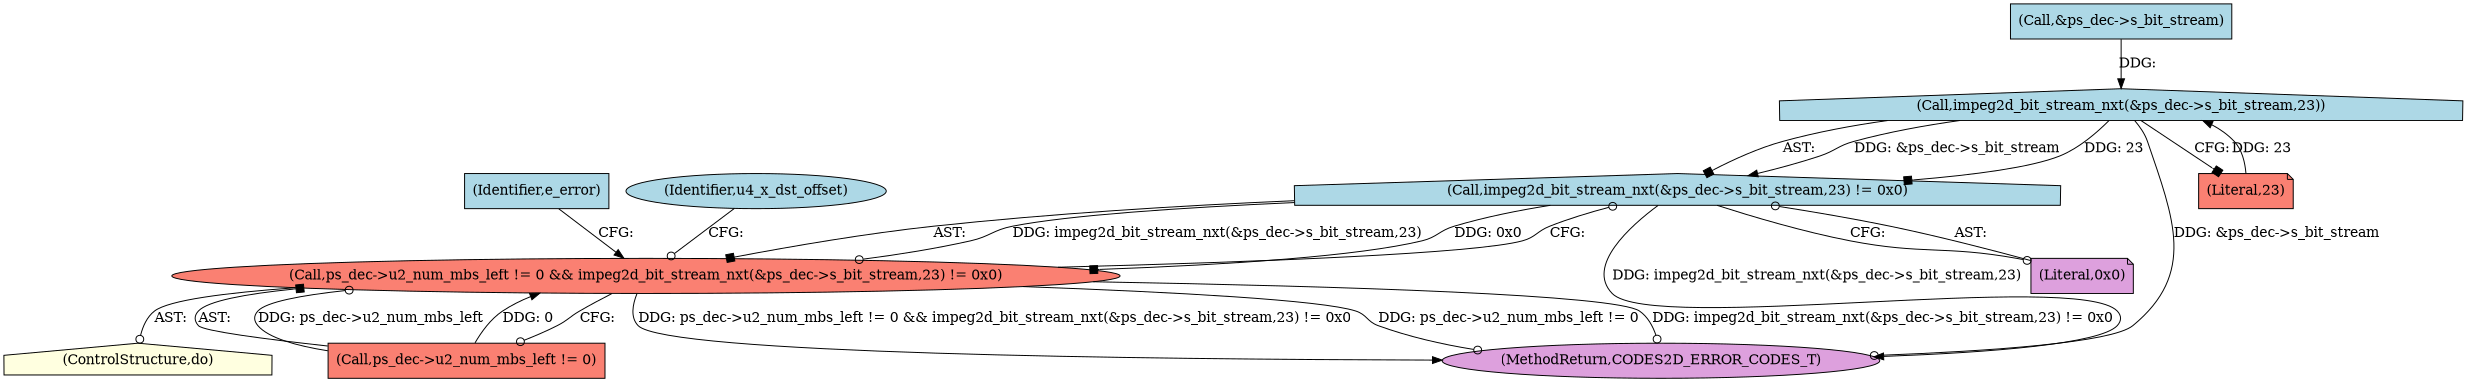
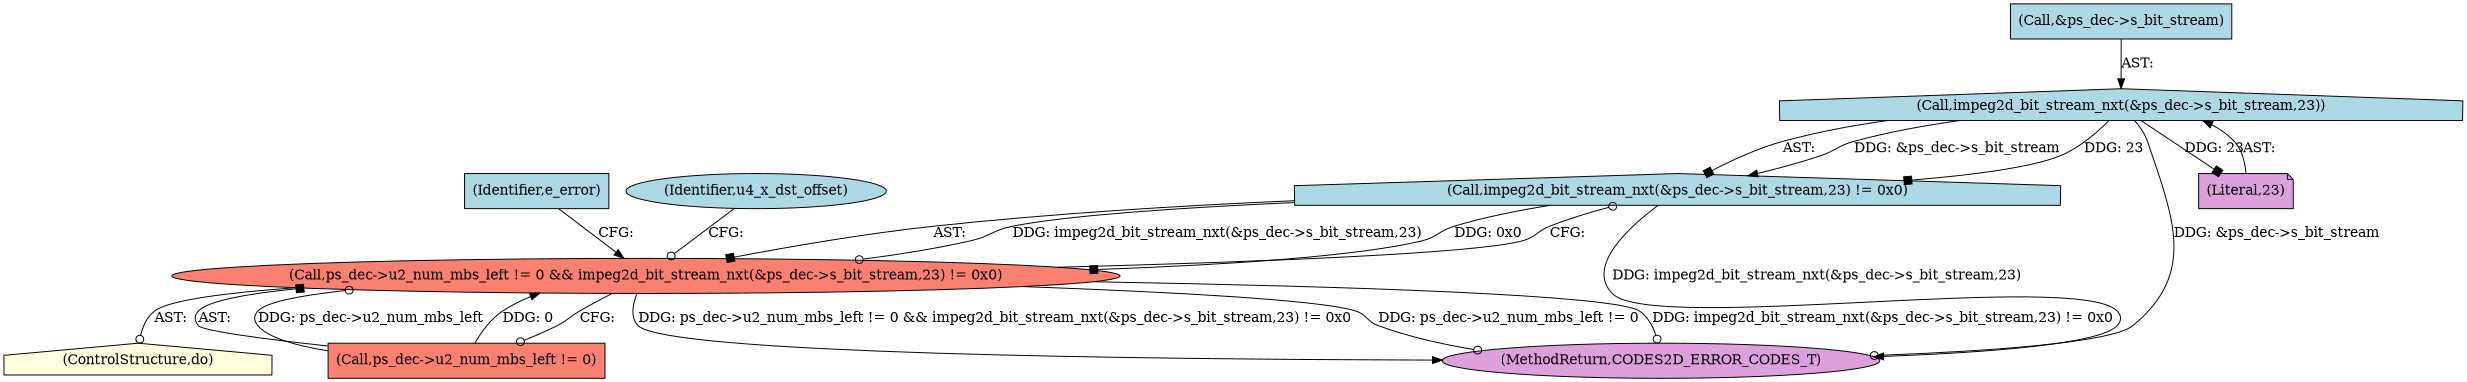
(2140, 64) -> (2140, 64)
(2214, 149) -> (2214, 149)
(2262, 149) -> (2262, 149)
(2246, 191) -> (2246, 191)
(2082, 276) -> none
